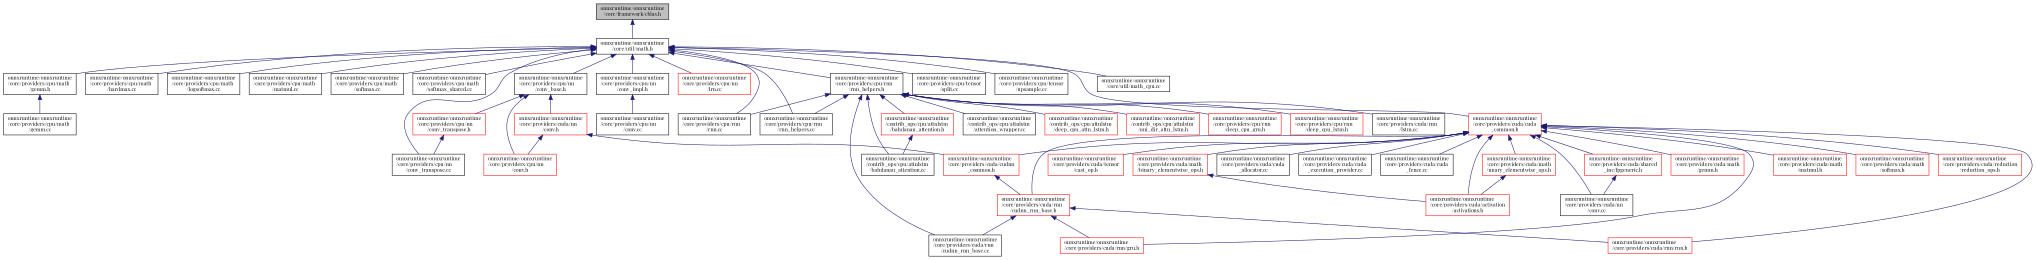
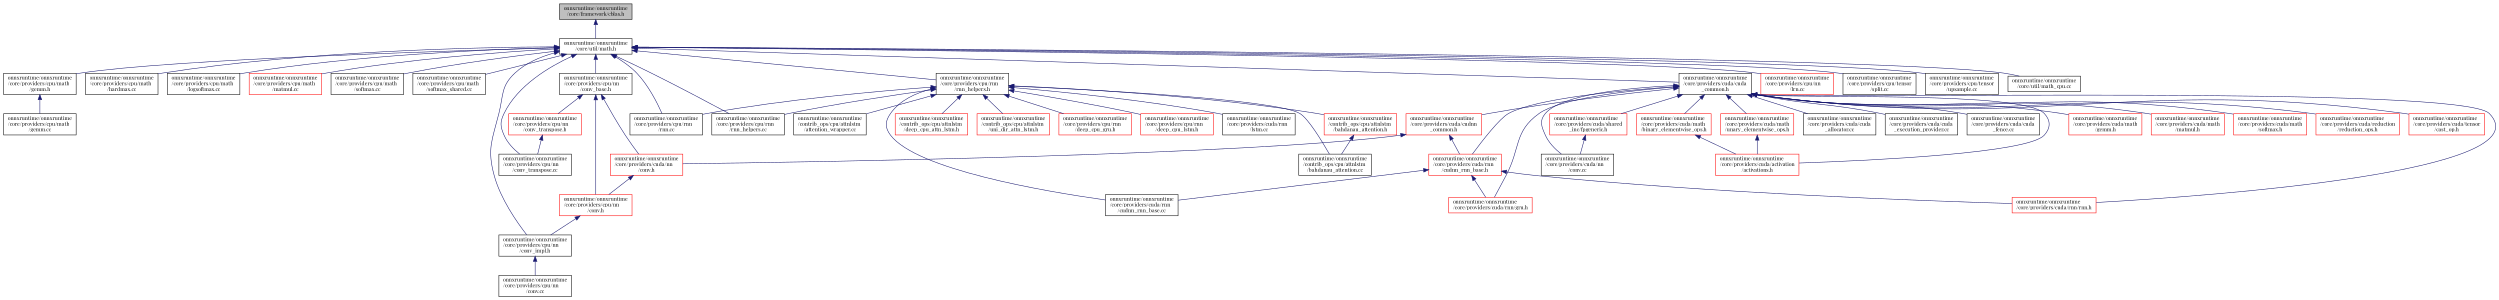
(285, 84) -> (285, 84)
(1505, 124) -> (1715, 84)
(768, 145) -> (1042, 156)
none -> (563, 227)
